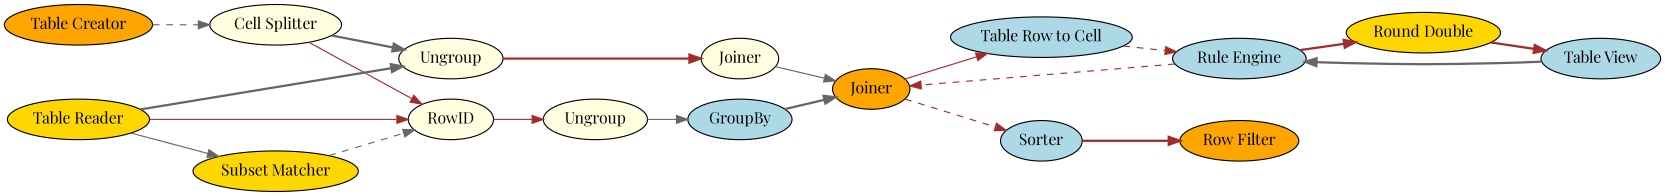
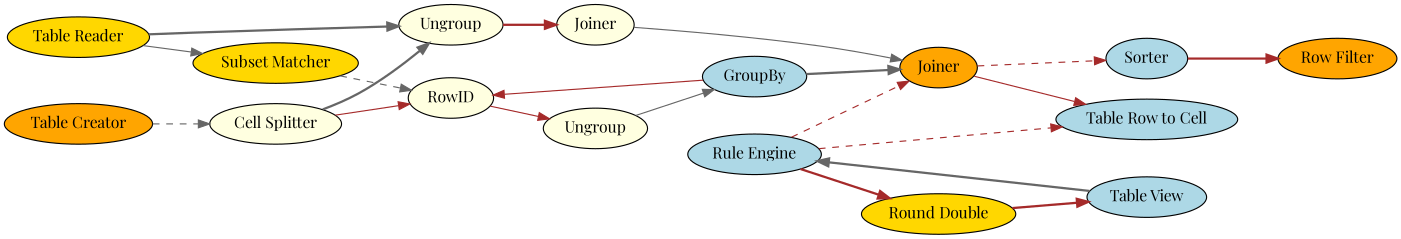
(1144, 48) -> (935, 138)
(273, 119) -> (604, 87)
